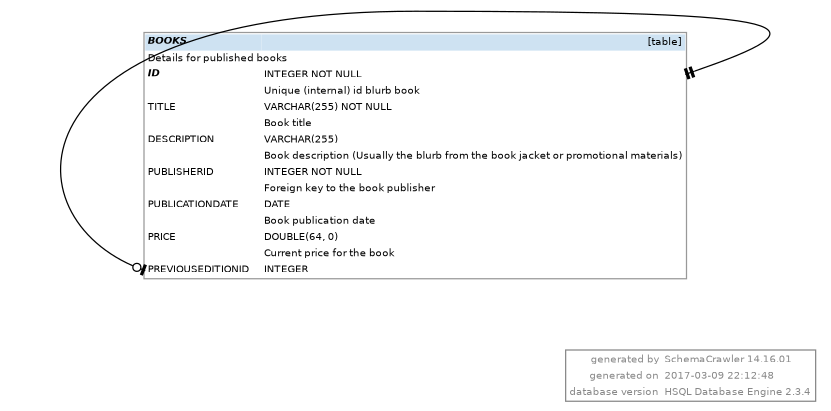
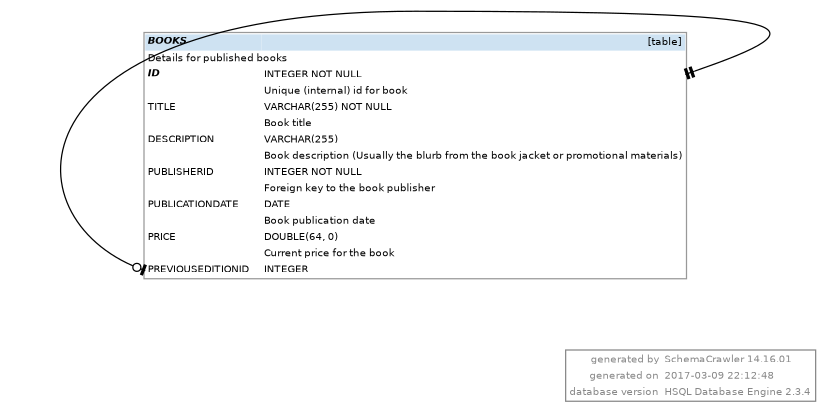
(342, 91) -> (336, 91)
